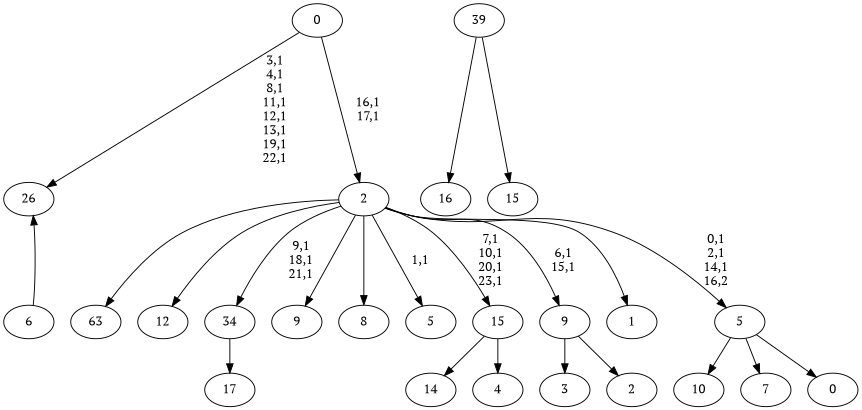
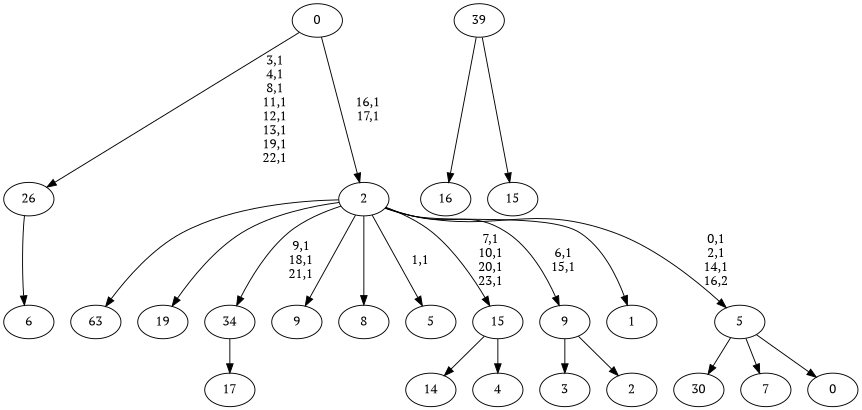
(35, 265) -> (23, 256)
(163, 322) -> (163, 322)
(699, 390) -> (699, 390)
